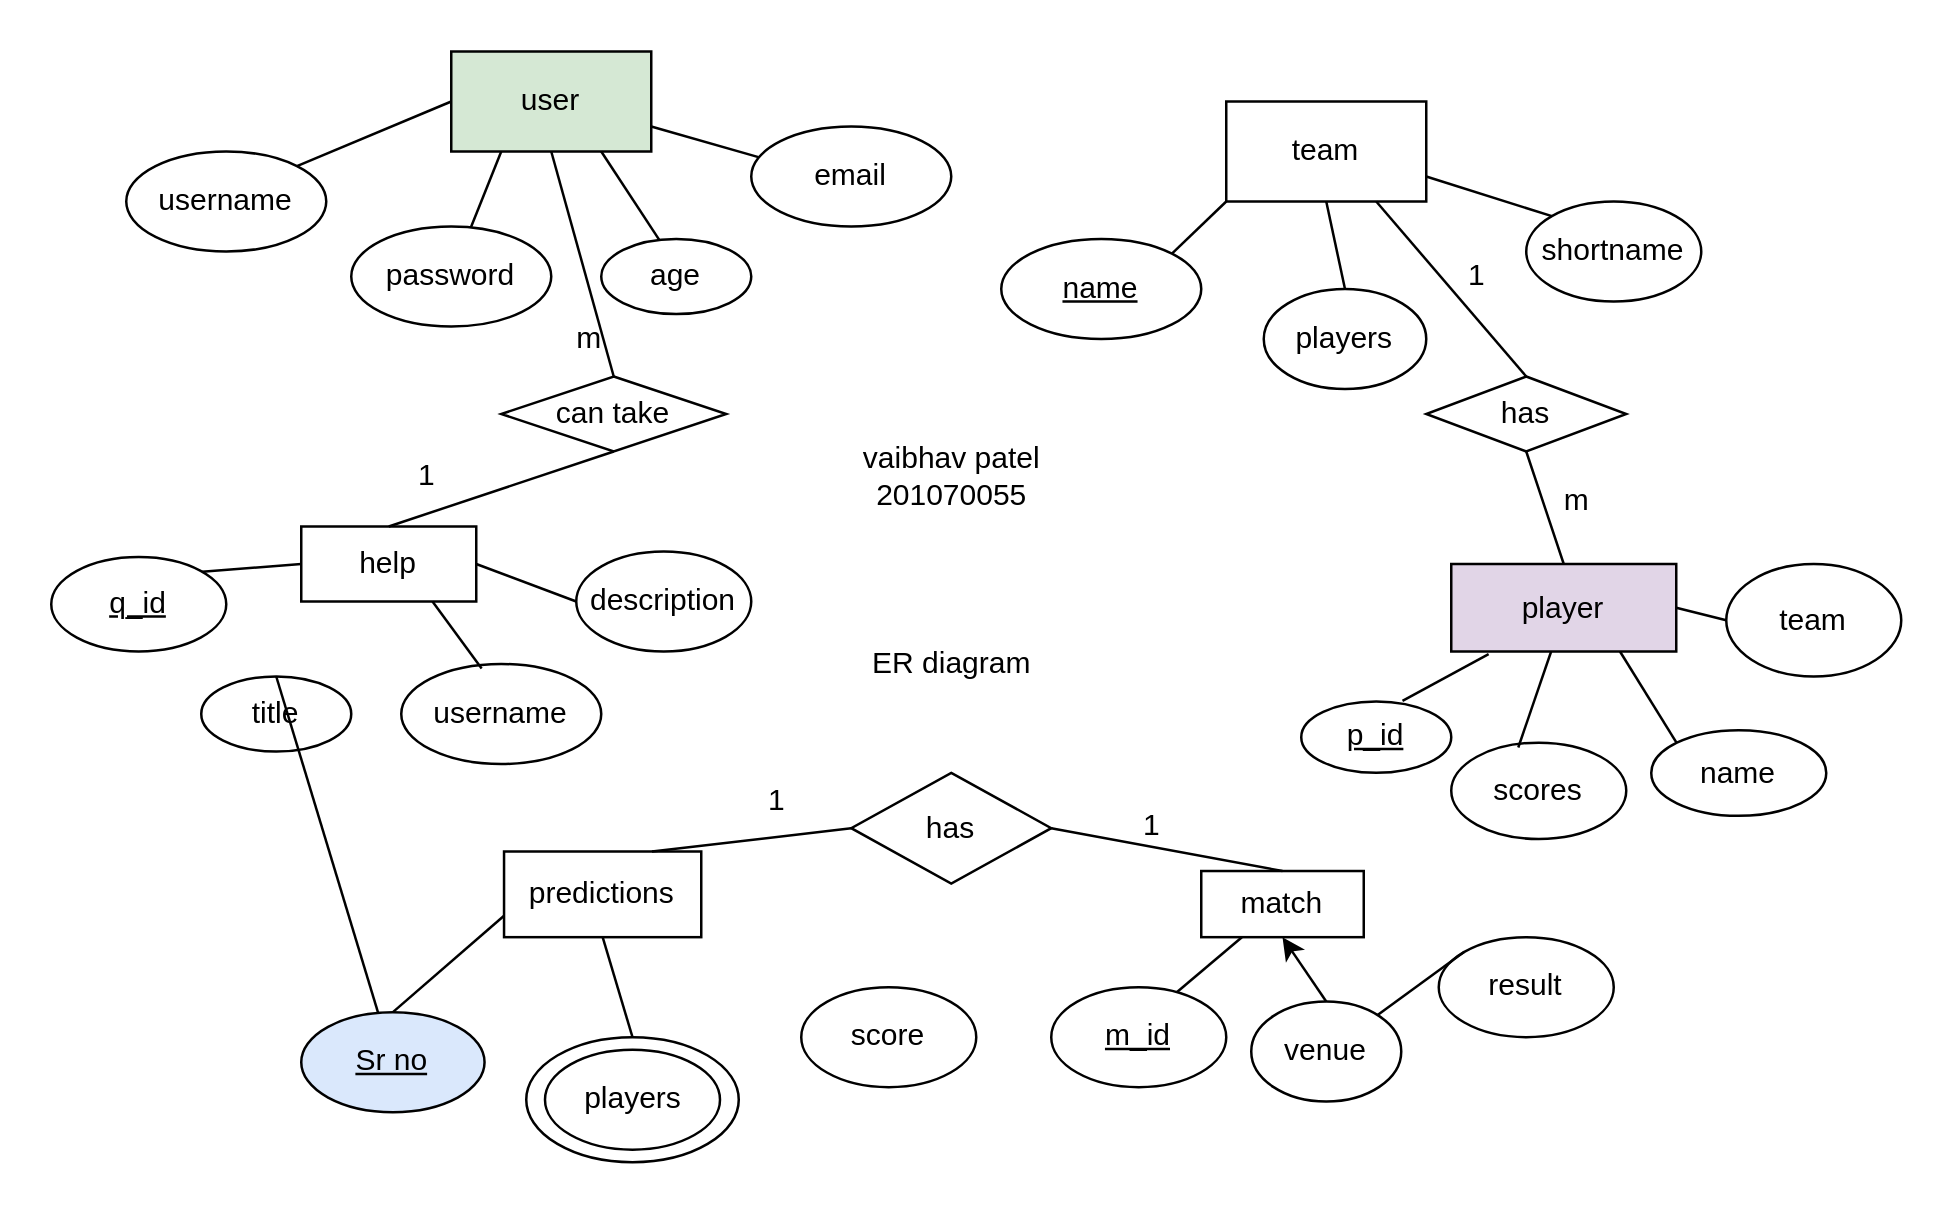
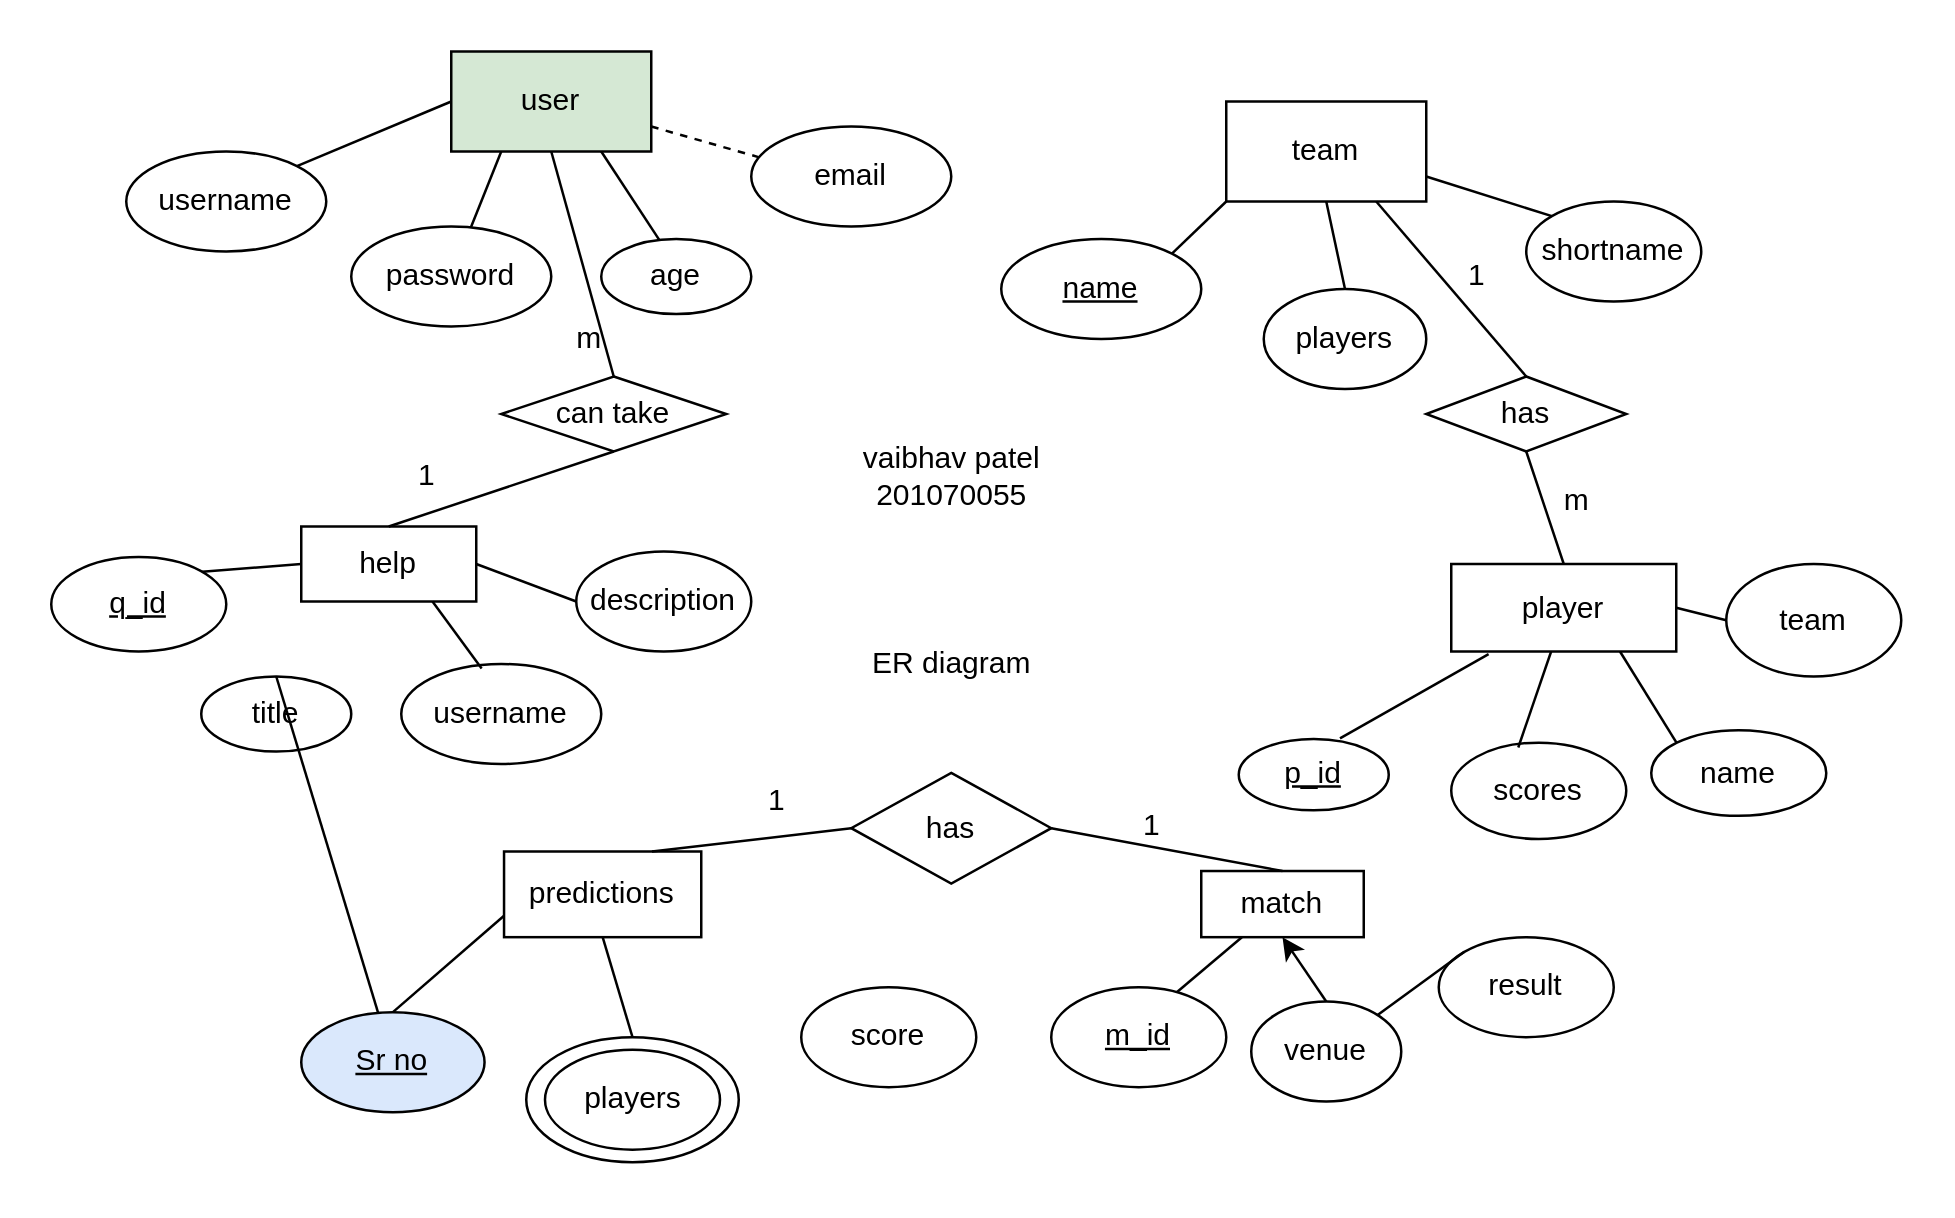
(704, 141) -> (704, 141)
(1564, 608) -> (1564, 608)
(1376, 737) -> (1314, 774)
